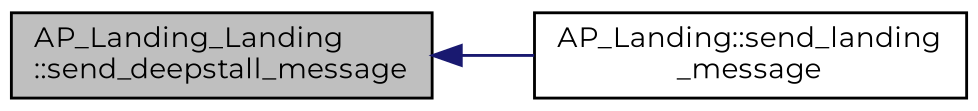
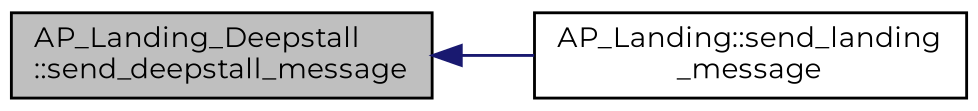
(222, 55) -> (222, 55)
